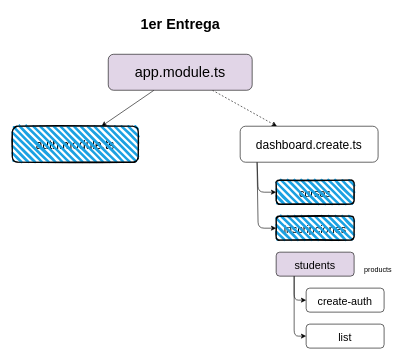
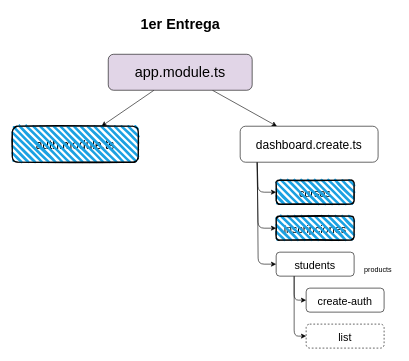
(242, 107) -> (242, 107)
none -> (259, 260)
(315, 264) -> (315, 264)
(345, 336) -> (345, 336)
